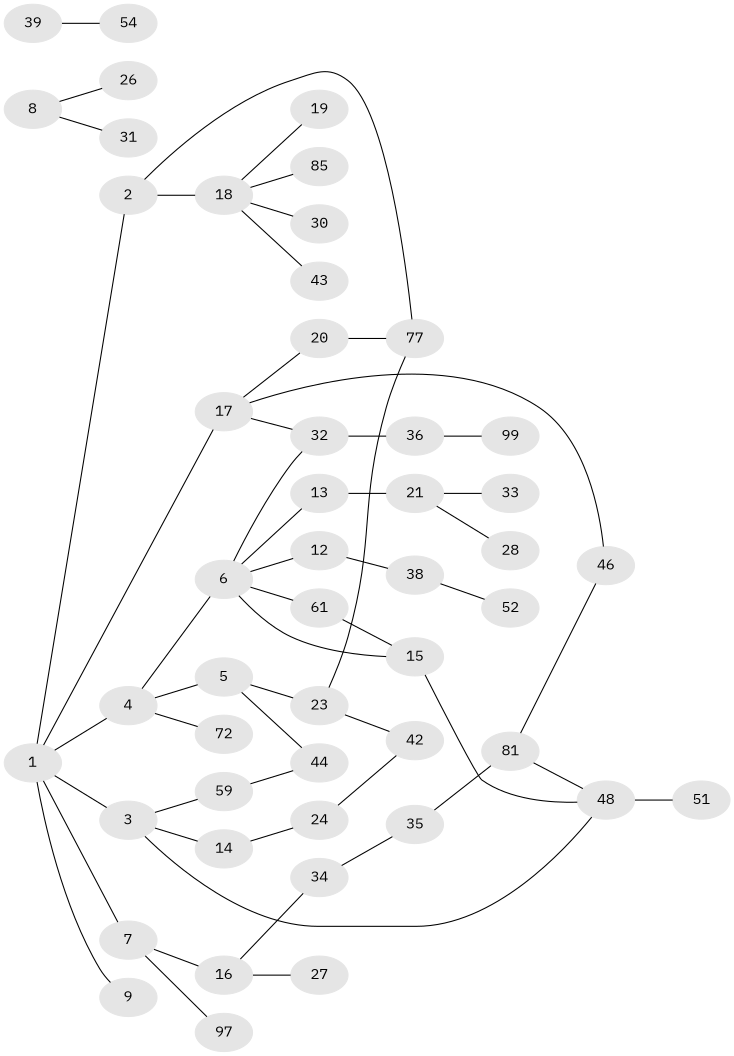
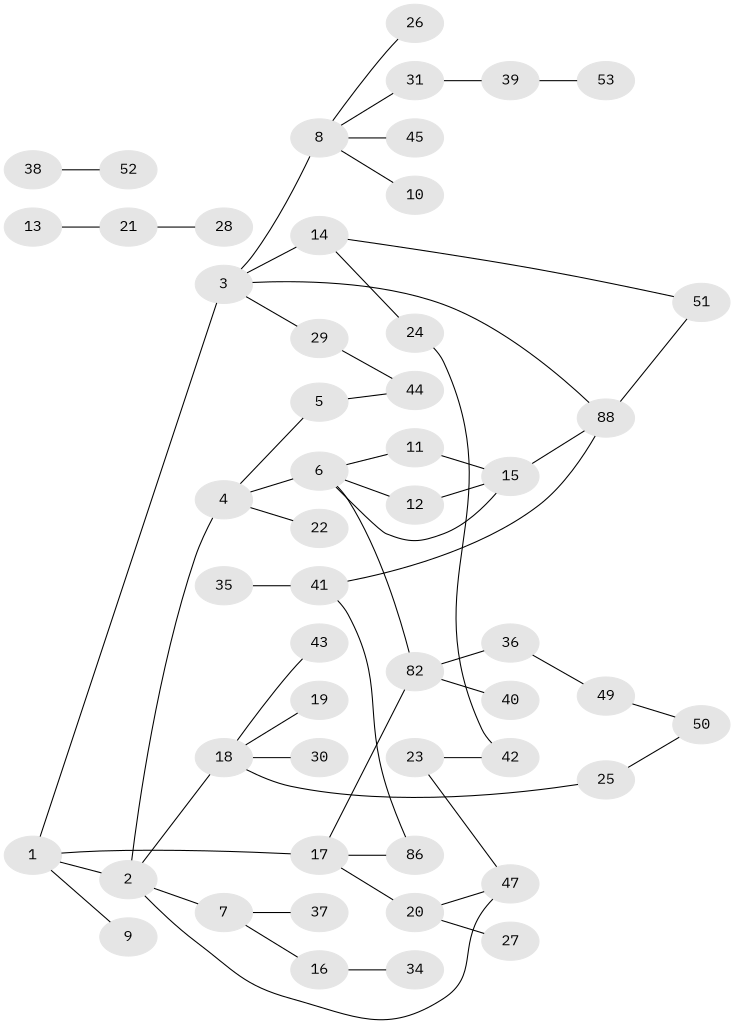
(128, 23) -> (606, 81)
none -> (463, 81)
none -> (415, 138)
(319, 167) -> (606, 780)
none -> (415, 195)
none -> (279, 215)
none -> (511, 265)
(415, 338) -> (510, 884)
(319, 436) -> (415, 672)
(510, 436) -> (606, 696)
(510, 493) -> none
(272, 536) -> none
(370, 564) -> (462, 491)
(606, 566) -> (415, 855)
(319, 608) -> (415, 448)
(272, 691) -> none
none -> (510, 700)
none -> (701, 725)
(81, 734) -> (161, 686)
(224, 734) -> (319, 528)
(510, 751) -> (319, 586)
(224, 792) -> (319, 338)
(606, 800) -> (606, 418)
(367, 851) -> none
(81, 852) -> (176, 896)
(272, 975) -> (463, 927)
(224, 1032) -> (319, 913)
